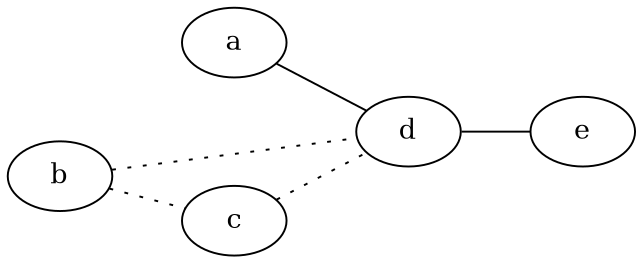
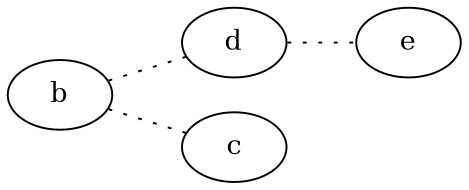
(234, 43) -> none
(496, 132) -> (322, 43)
(322, 176) -> none
